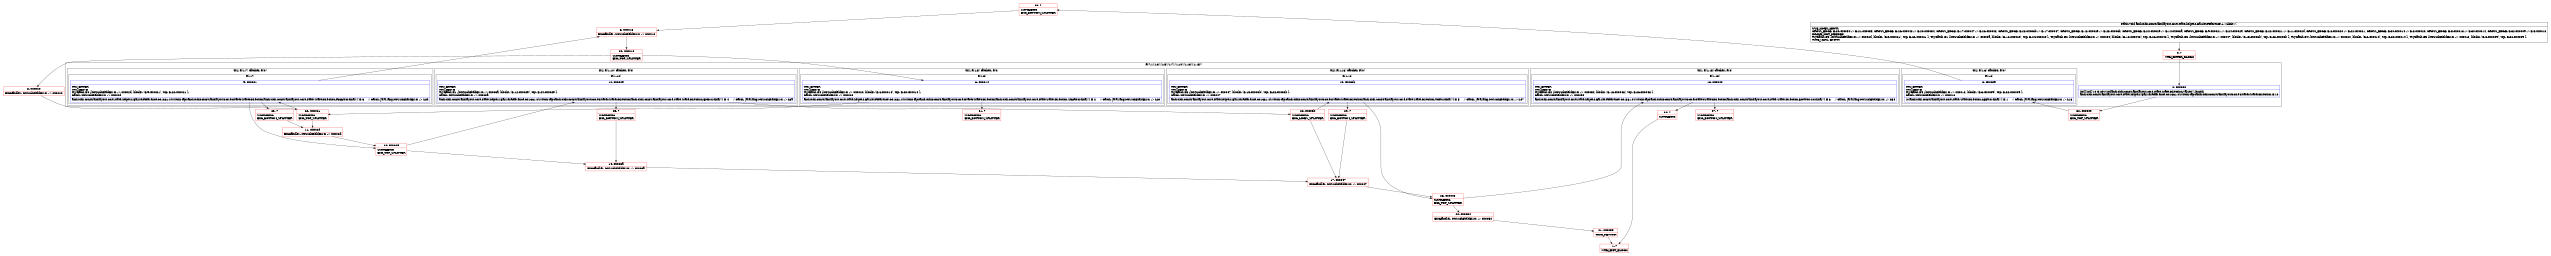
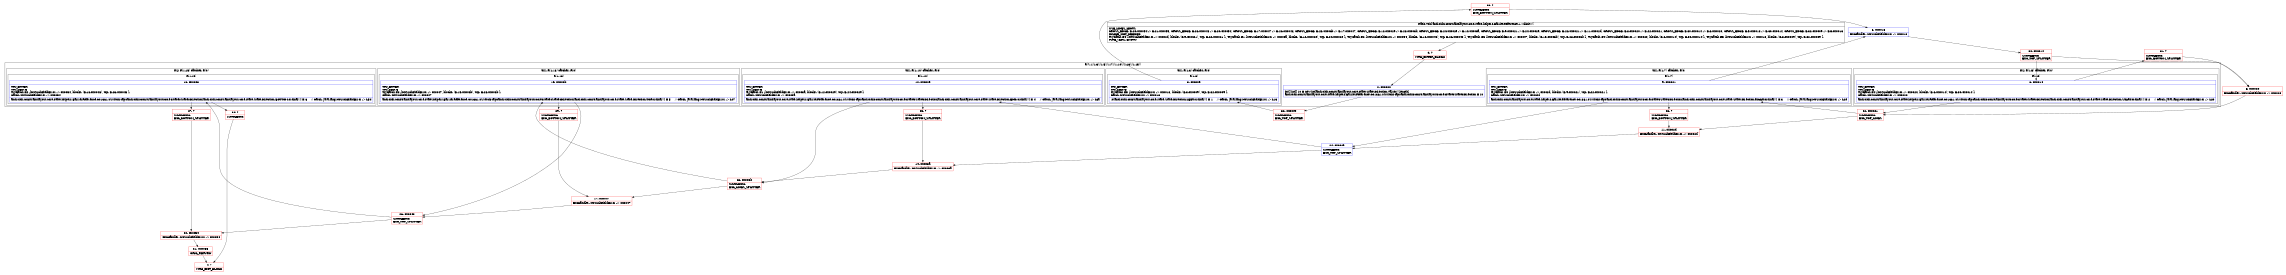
(626, 32) -> (1878, 32)
none -> (2212, 61)
(313, 118) -> (1870, 118)
(391, 149) -> (1337, 149)
(976, 174) -> (828, 176)
none -> (191, 175)
